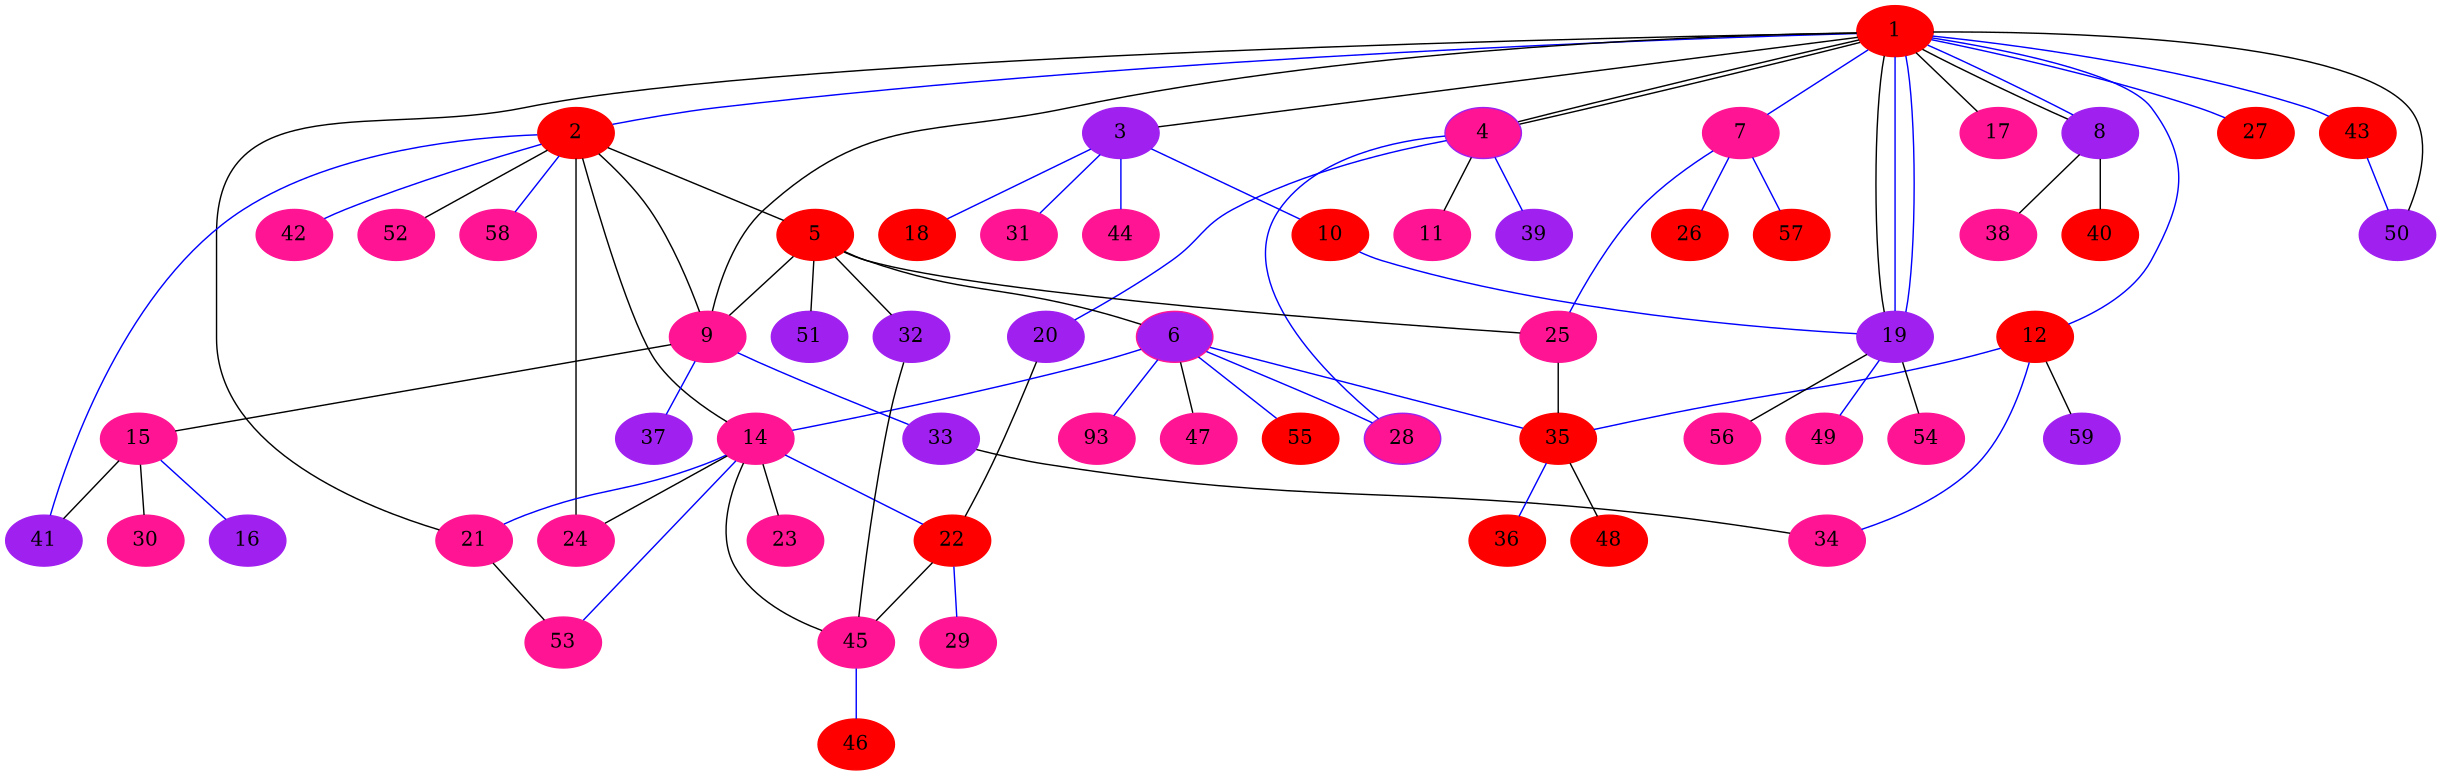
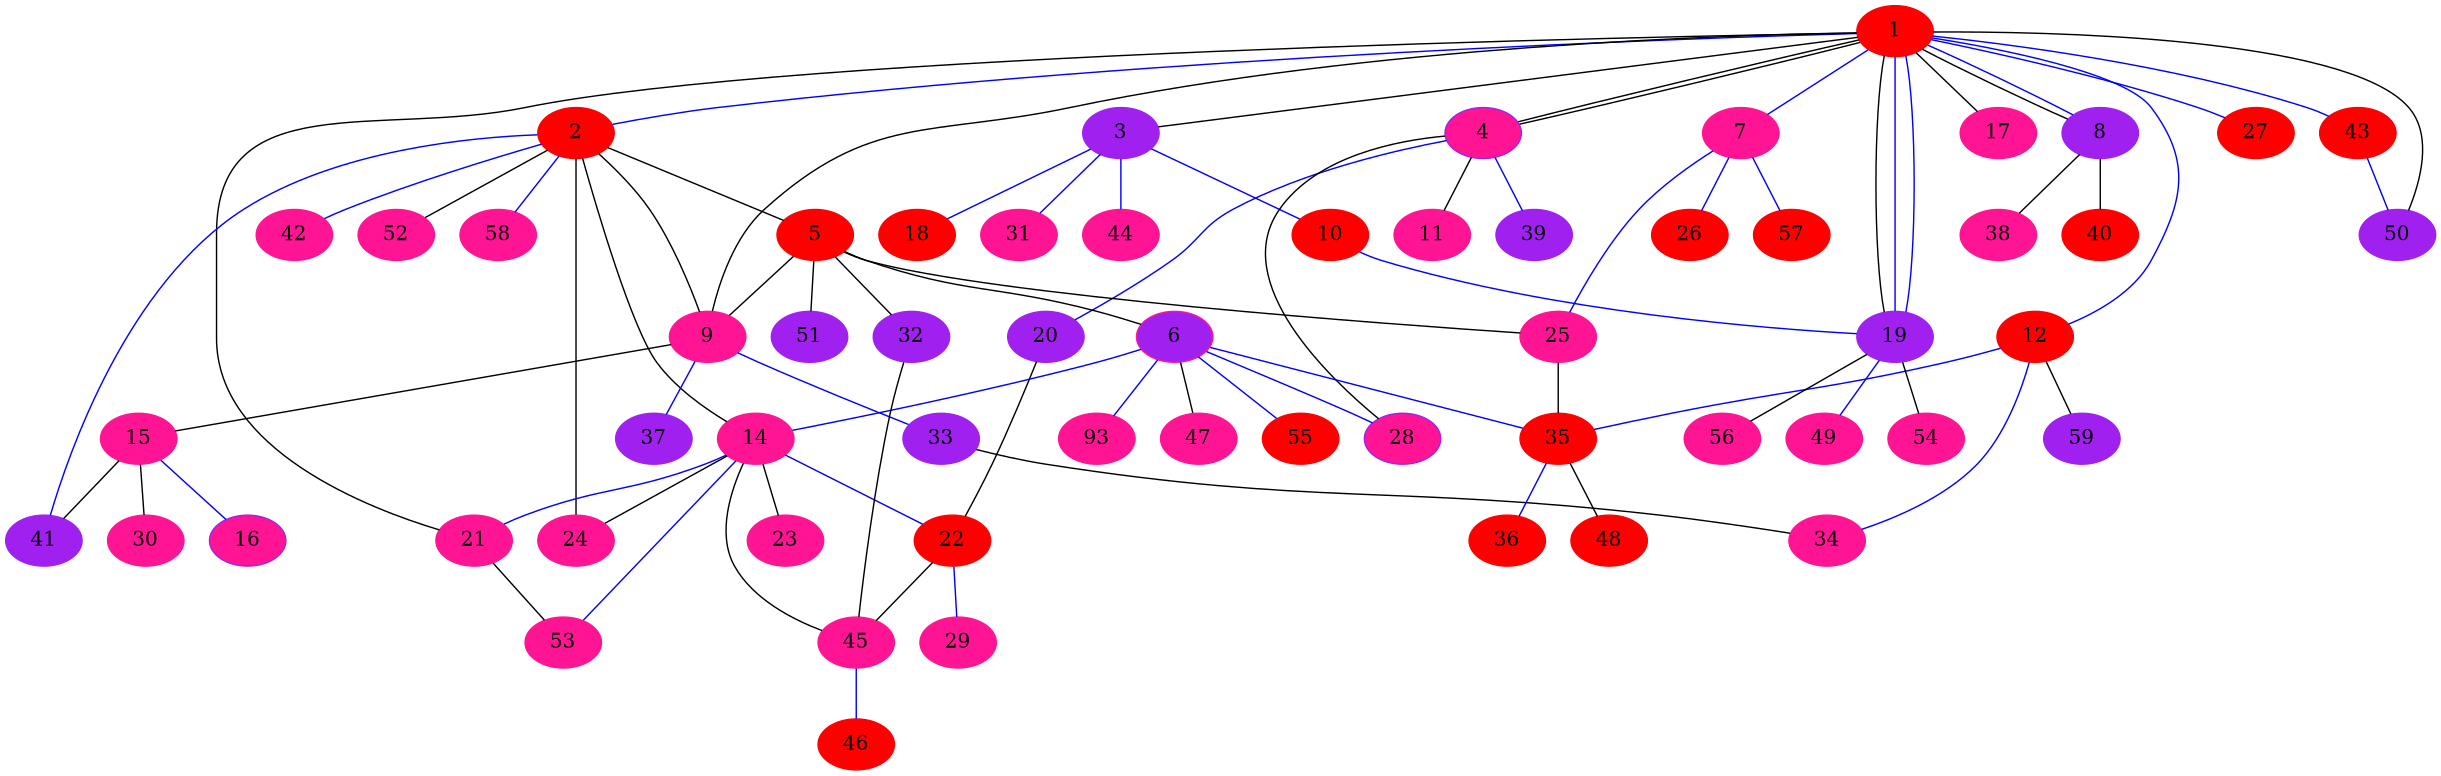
(1267, 240) -> (1267, 240)
(248, 541) -> (248, 541)
